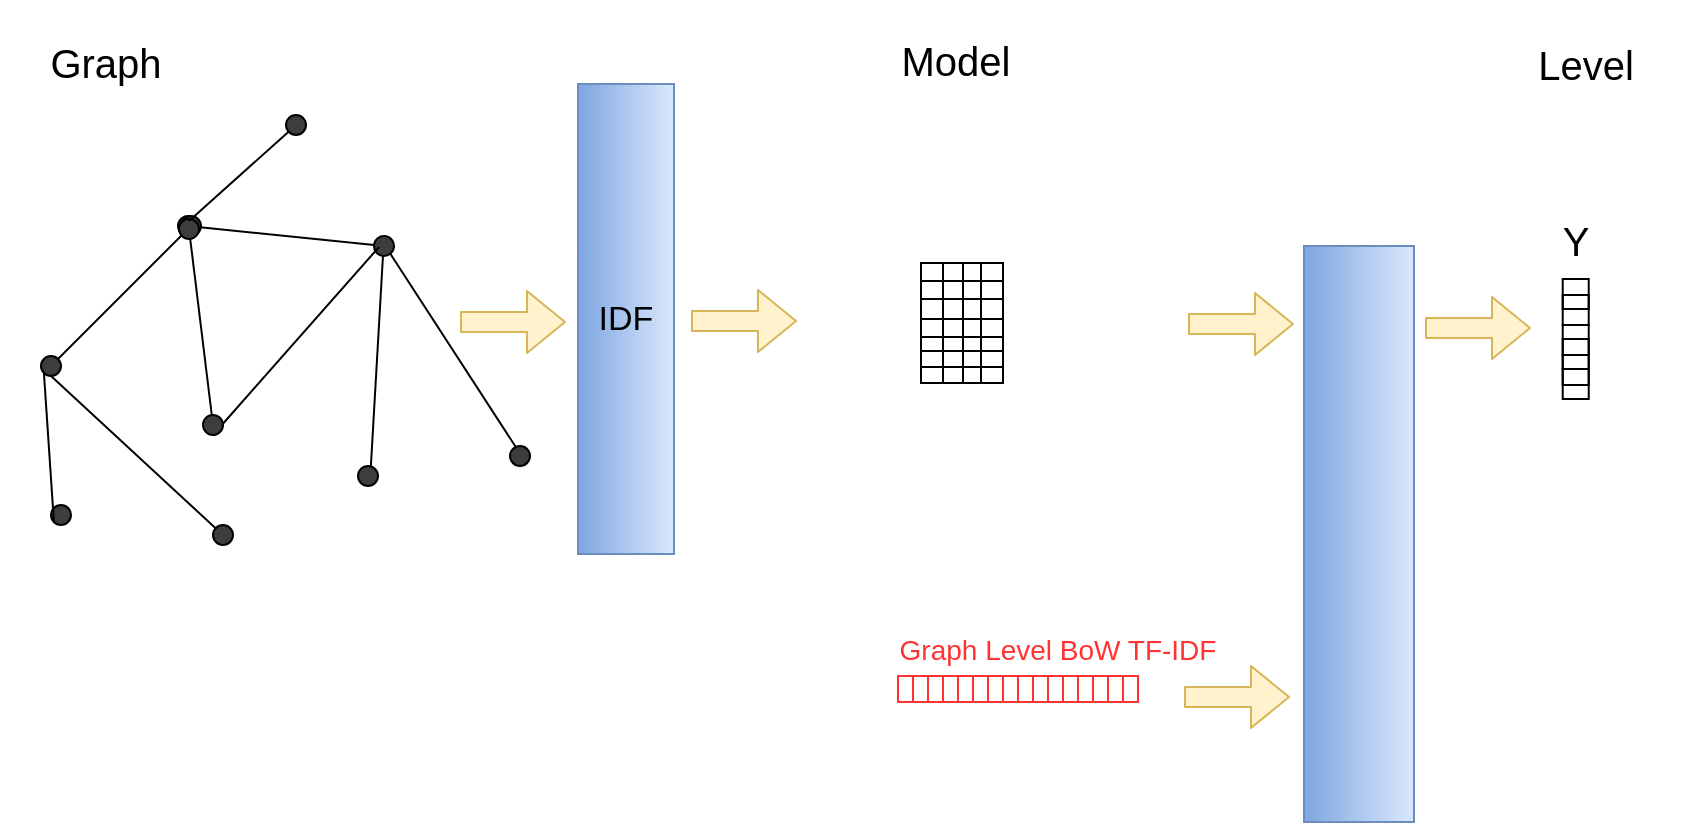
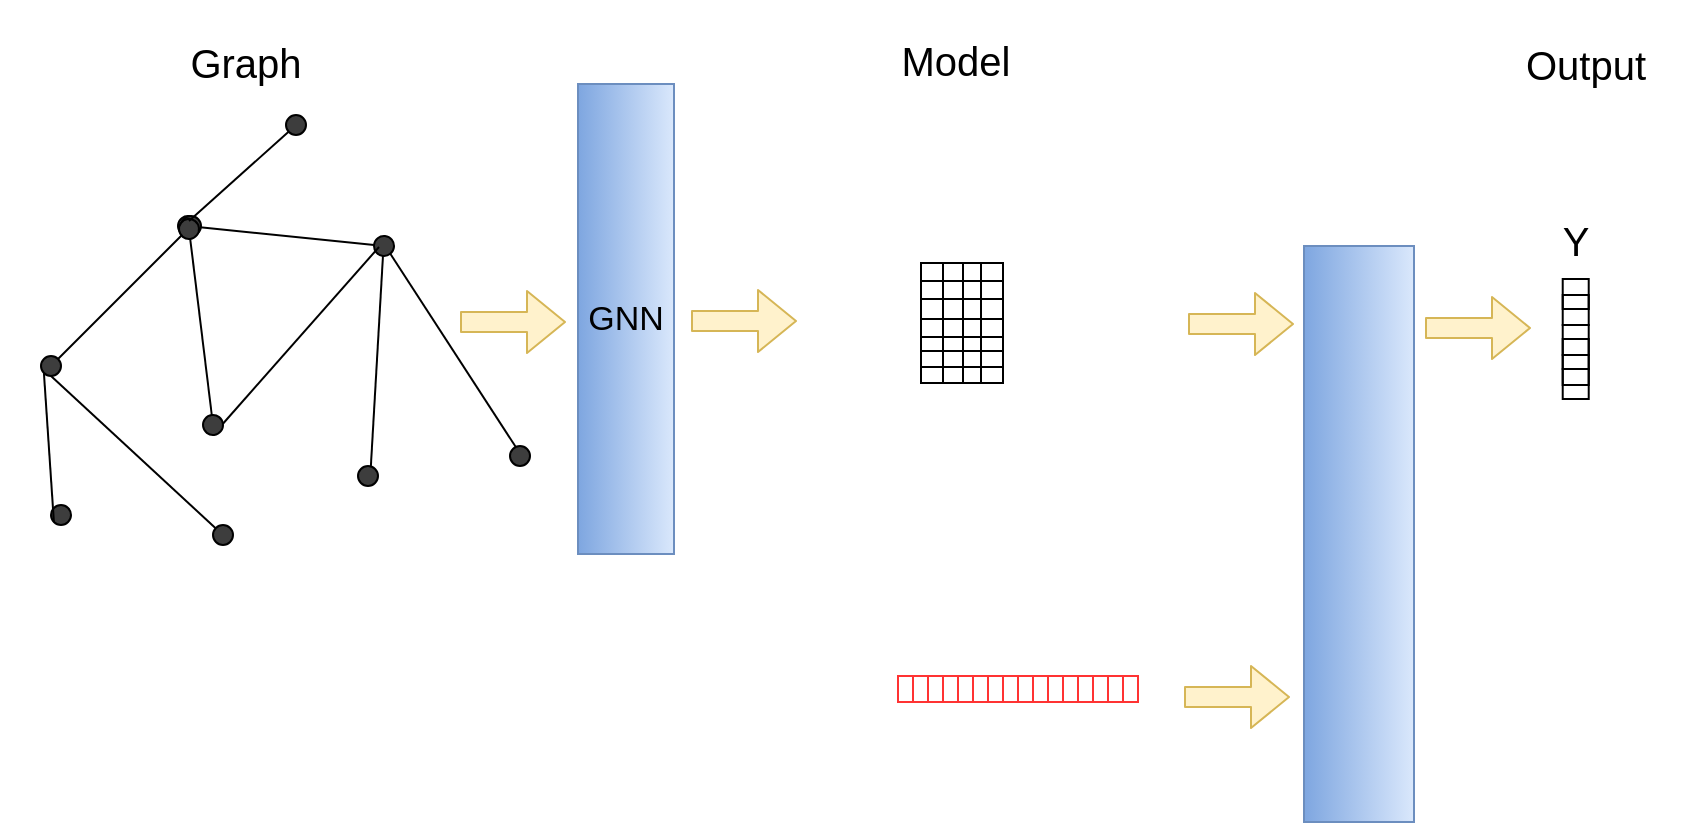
(106, 63) -> (246, 63)
(1587, 65) -> (1587, 65)
(627, 321) -> (627, 321)
(1059, 651) -> none
